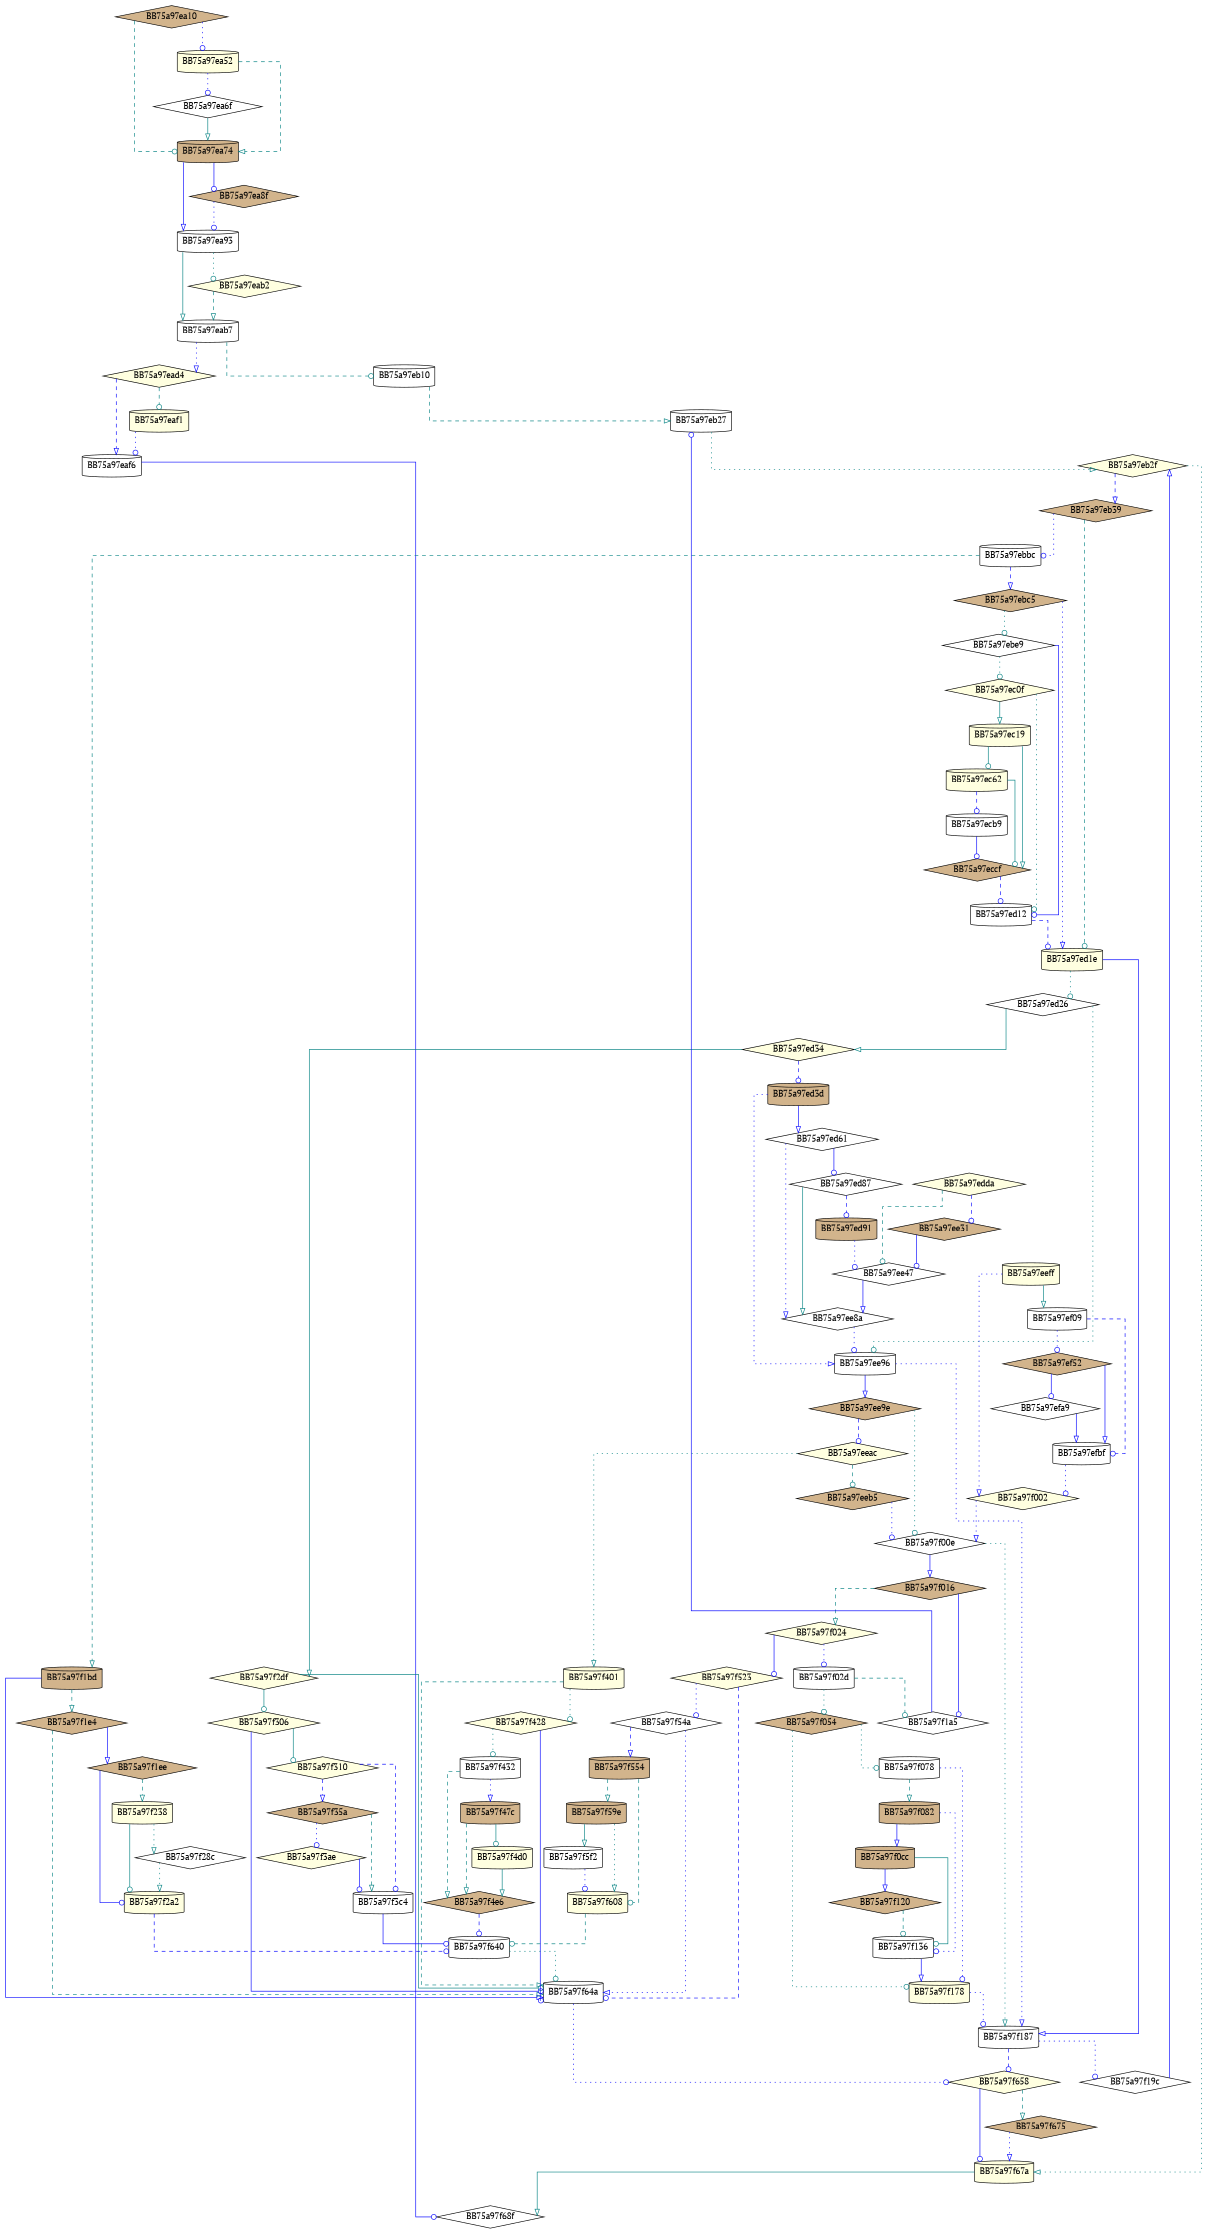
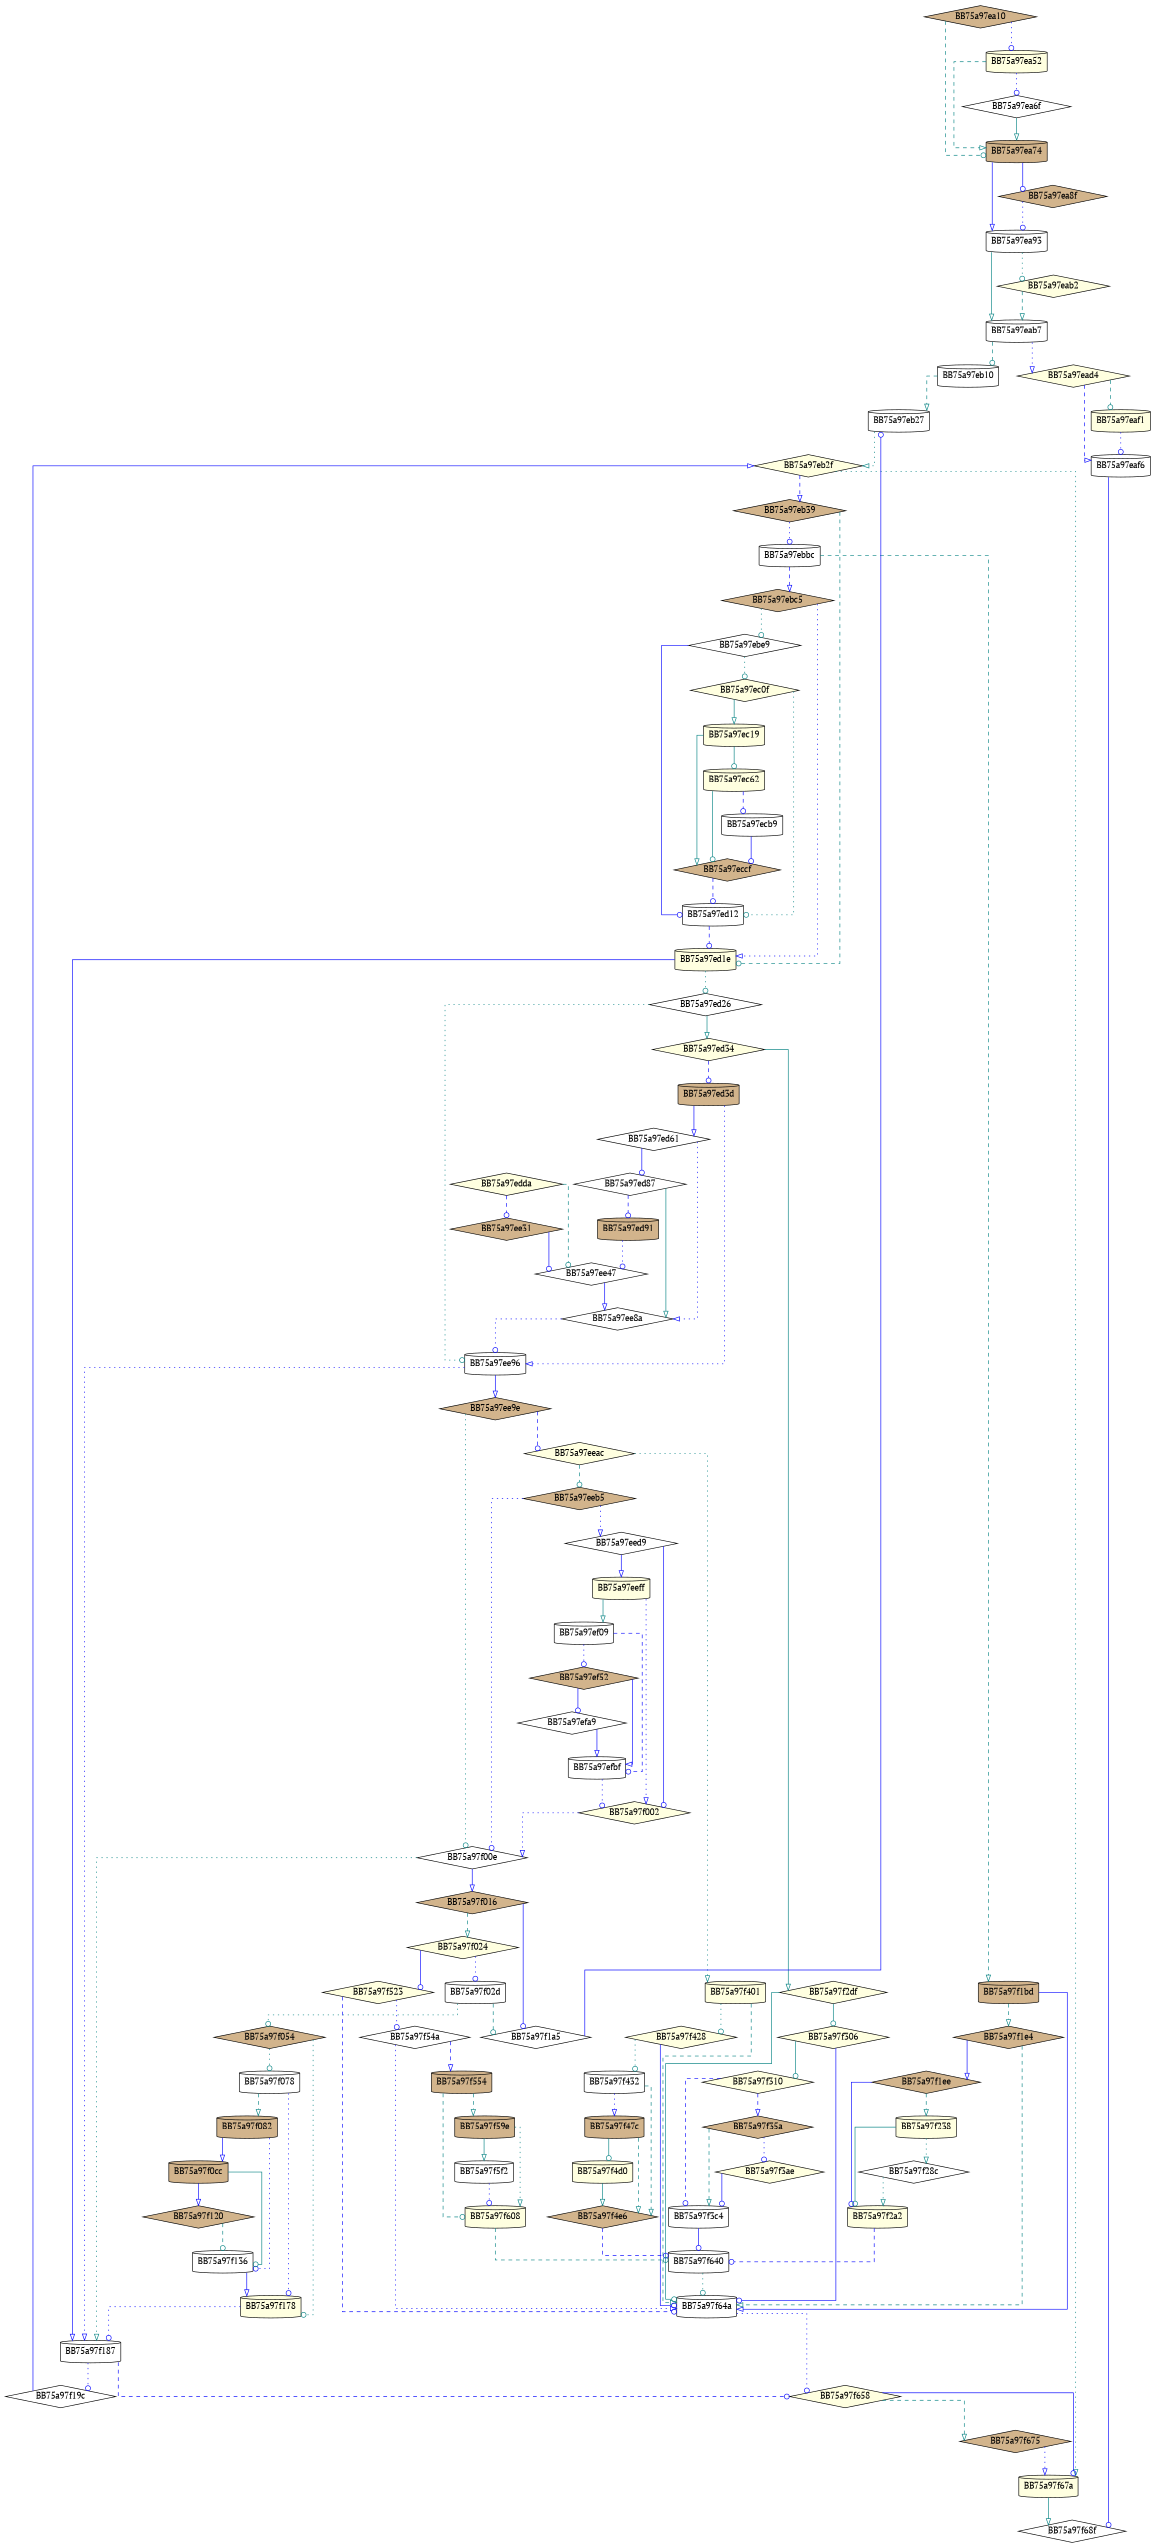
none -> (621, 1543)
